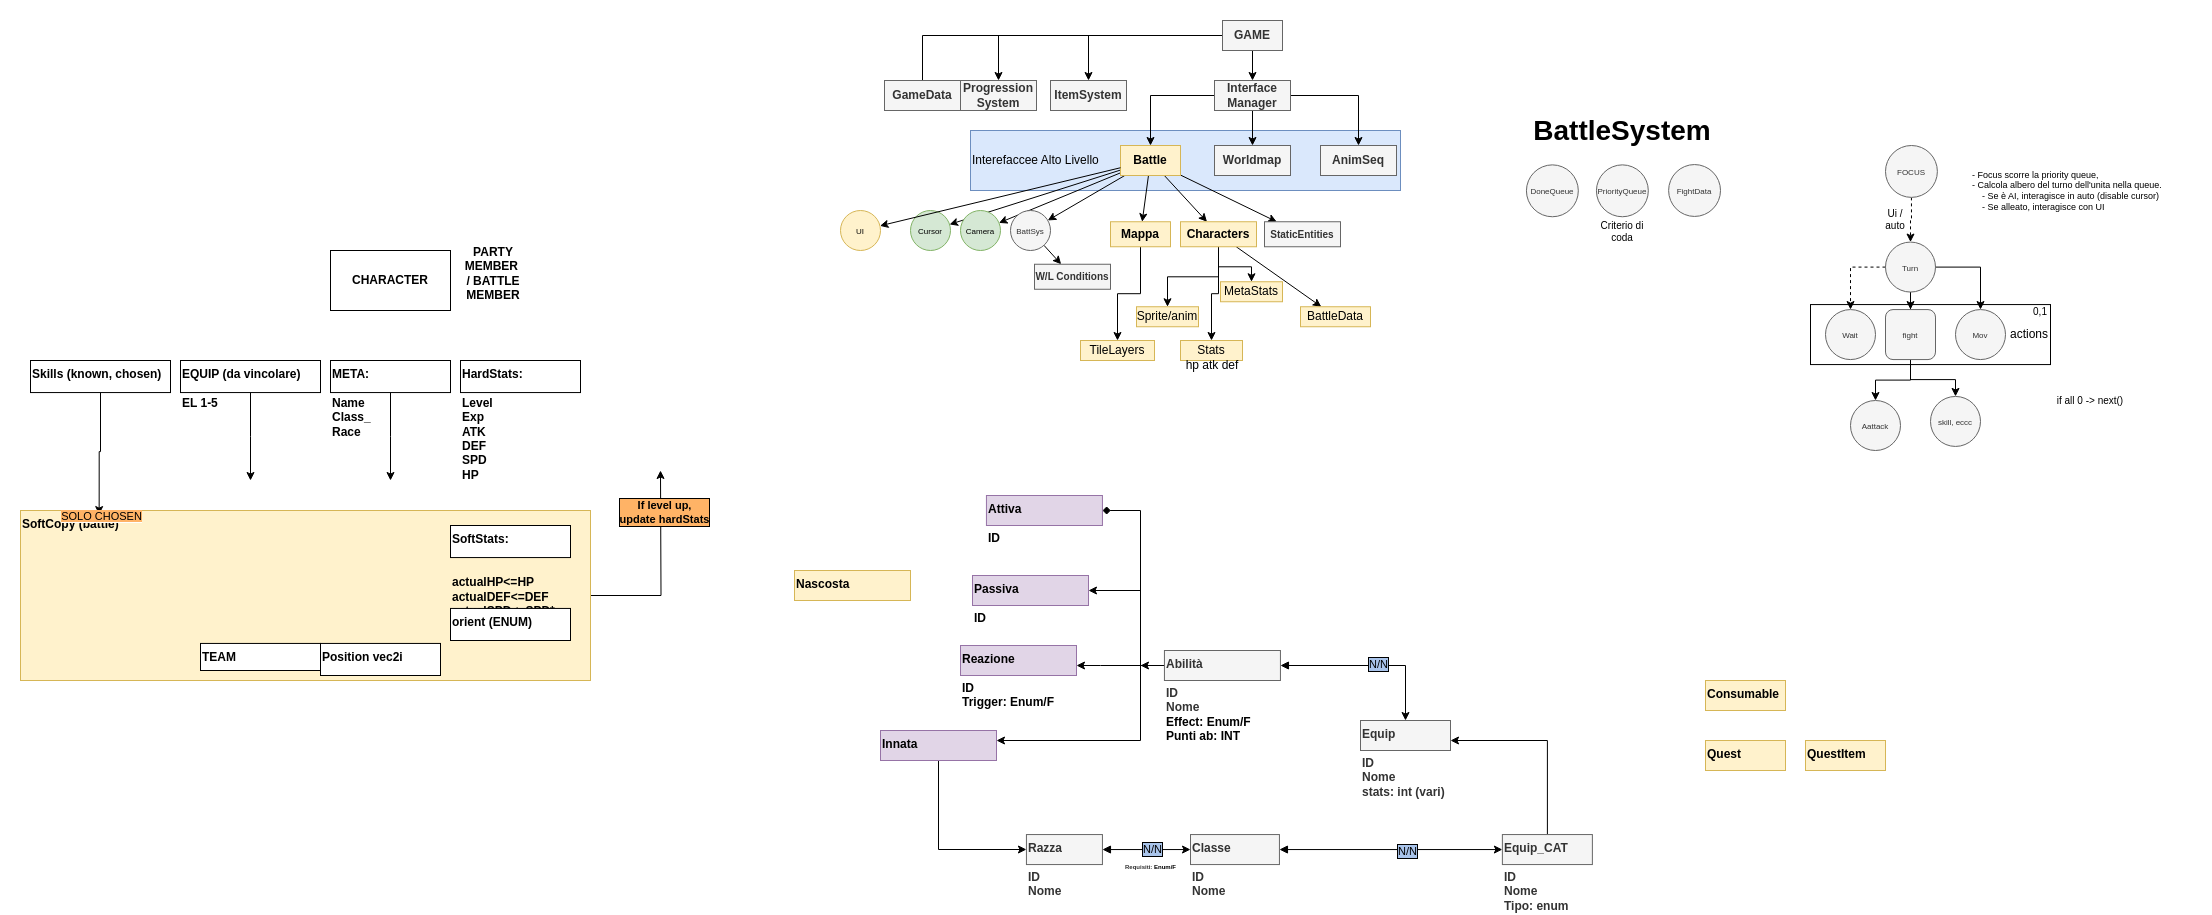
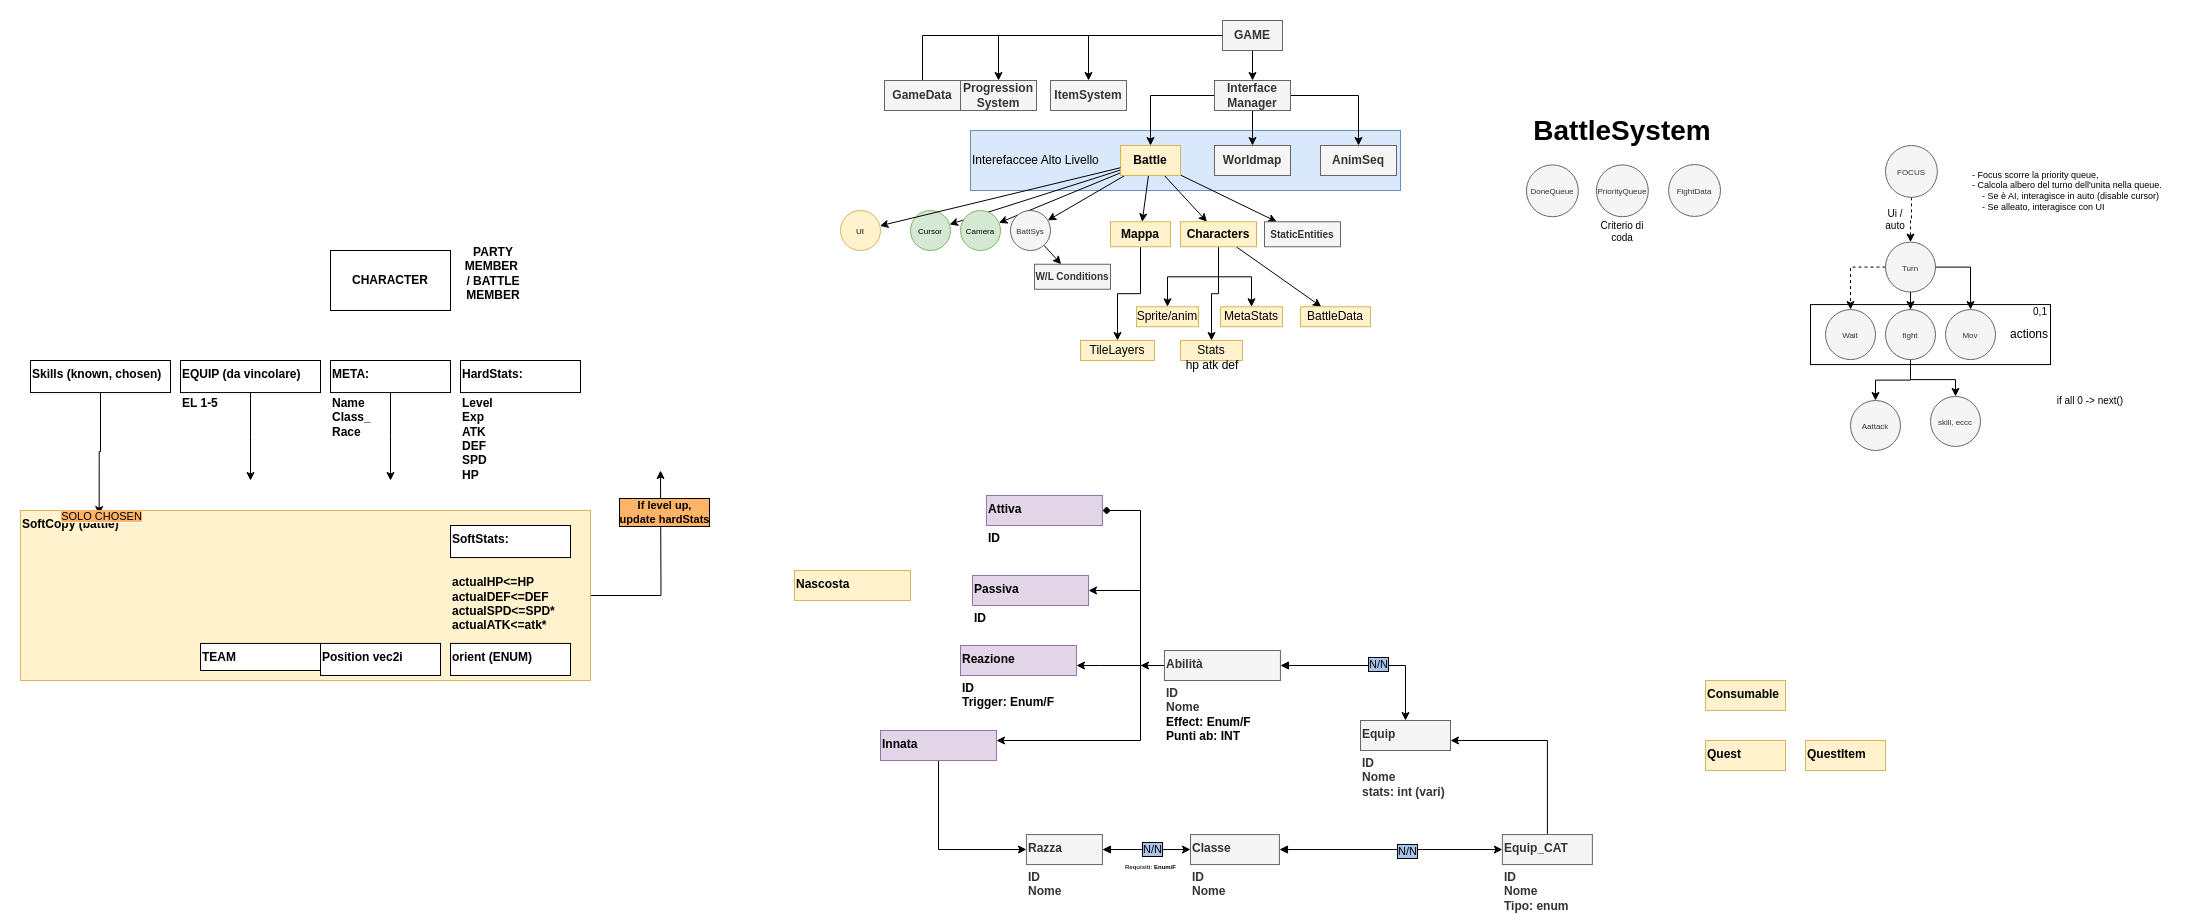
(1252, 292) -> (1252, 317)
(1911, 335) -> (1911, 335)
(1981, 335) -> (1971, 335)
(511, 624) -> (511, 659)
